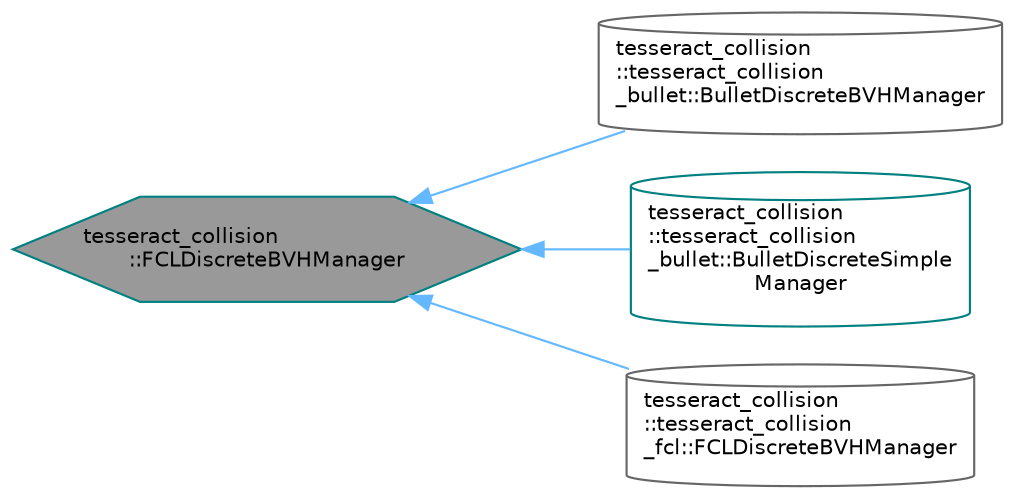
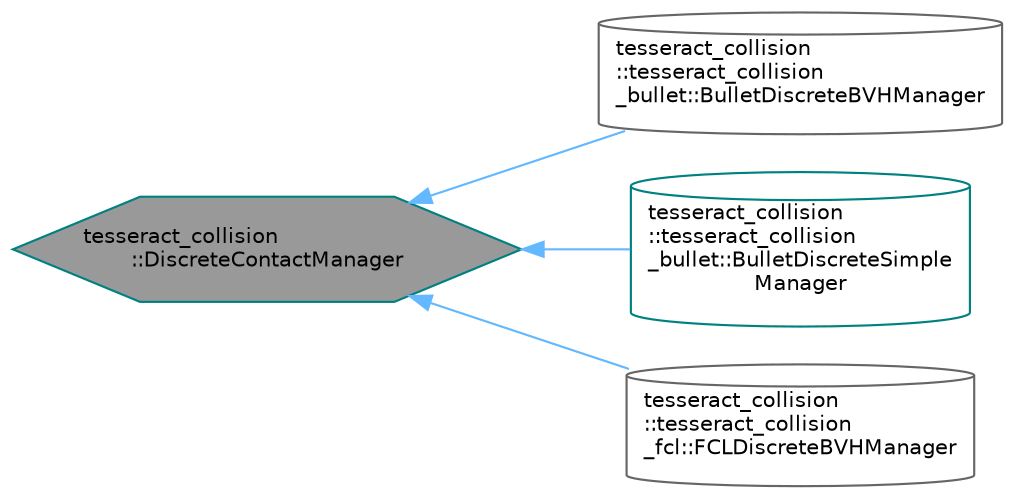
(267, 249) -> (267, 249)
